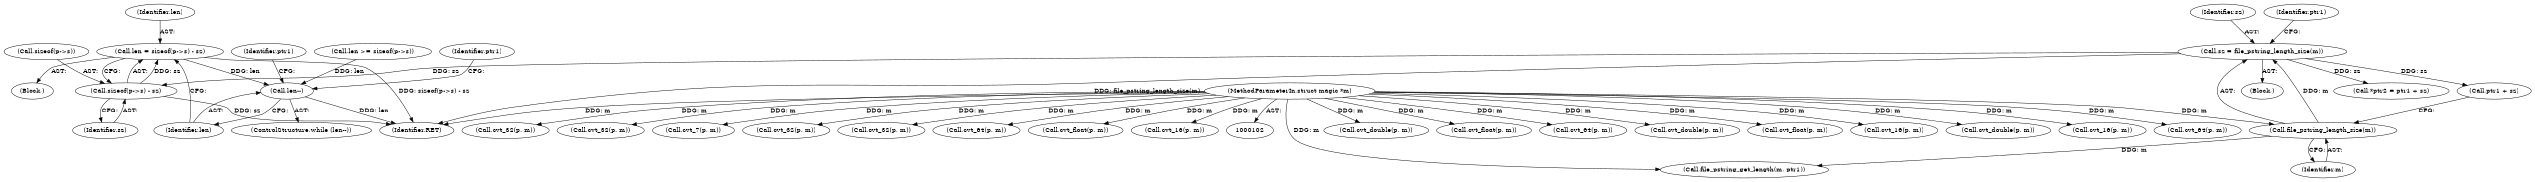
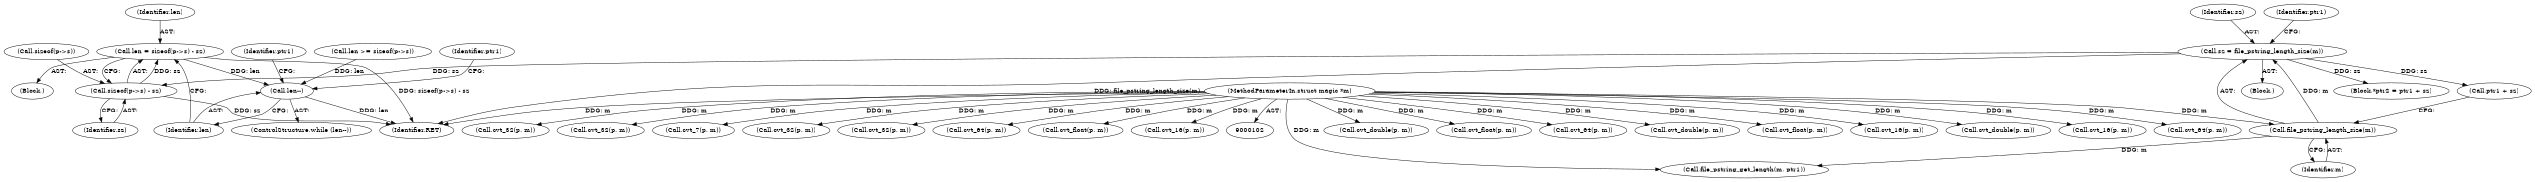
(2391, 91) -> (2391, 91)
(1250, 130) -> (1250, 130)
